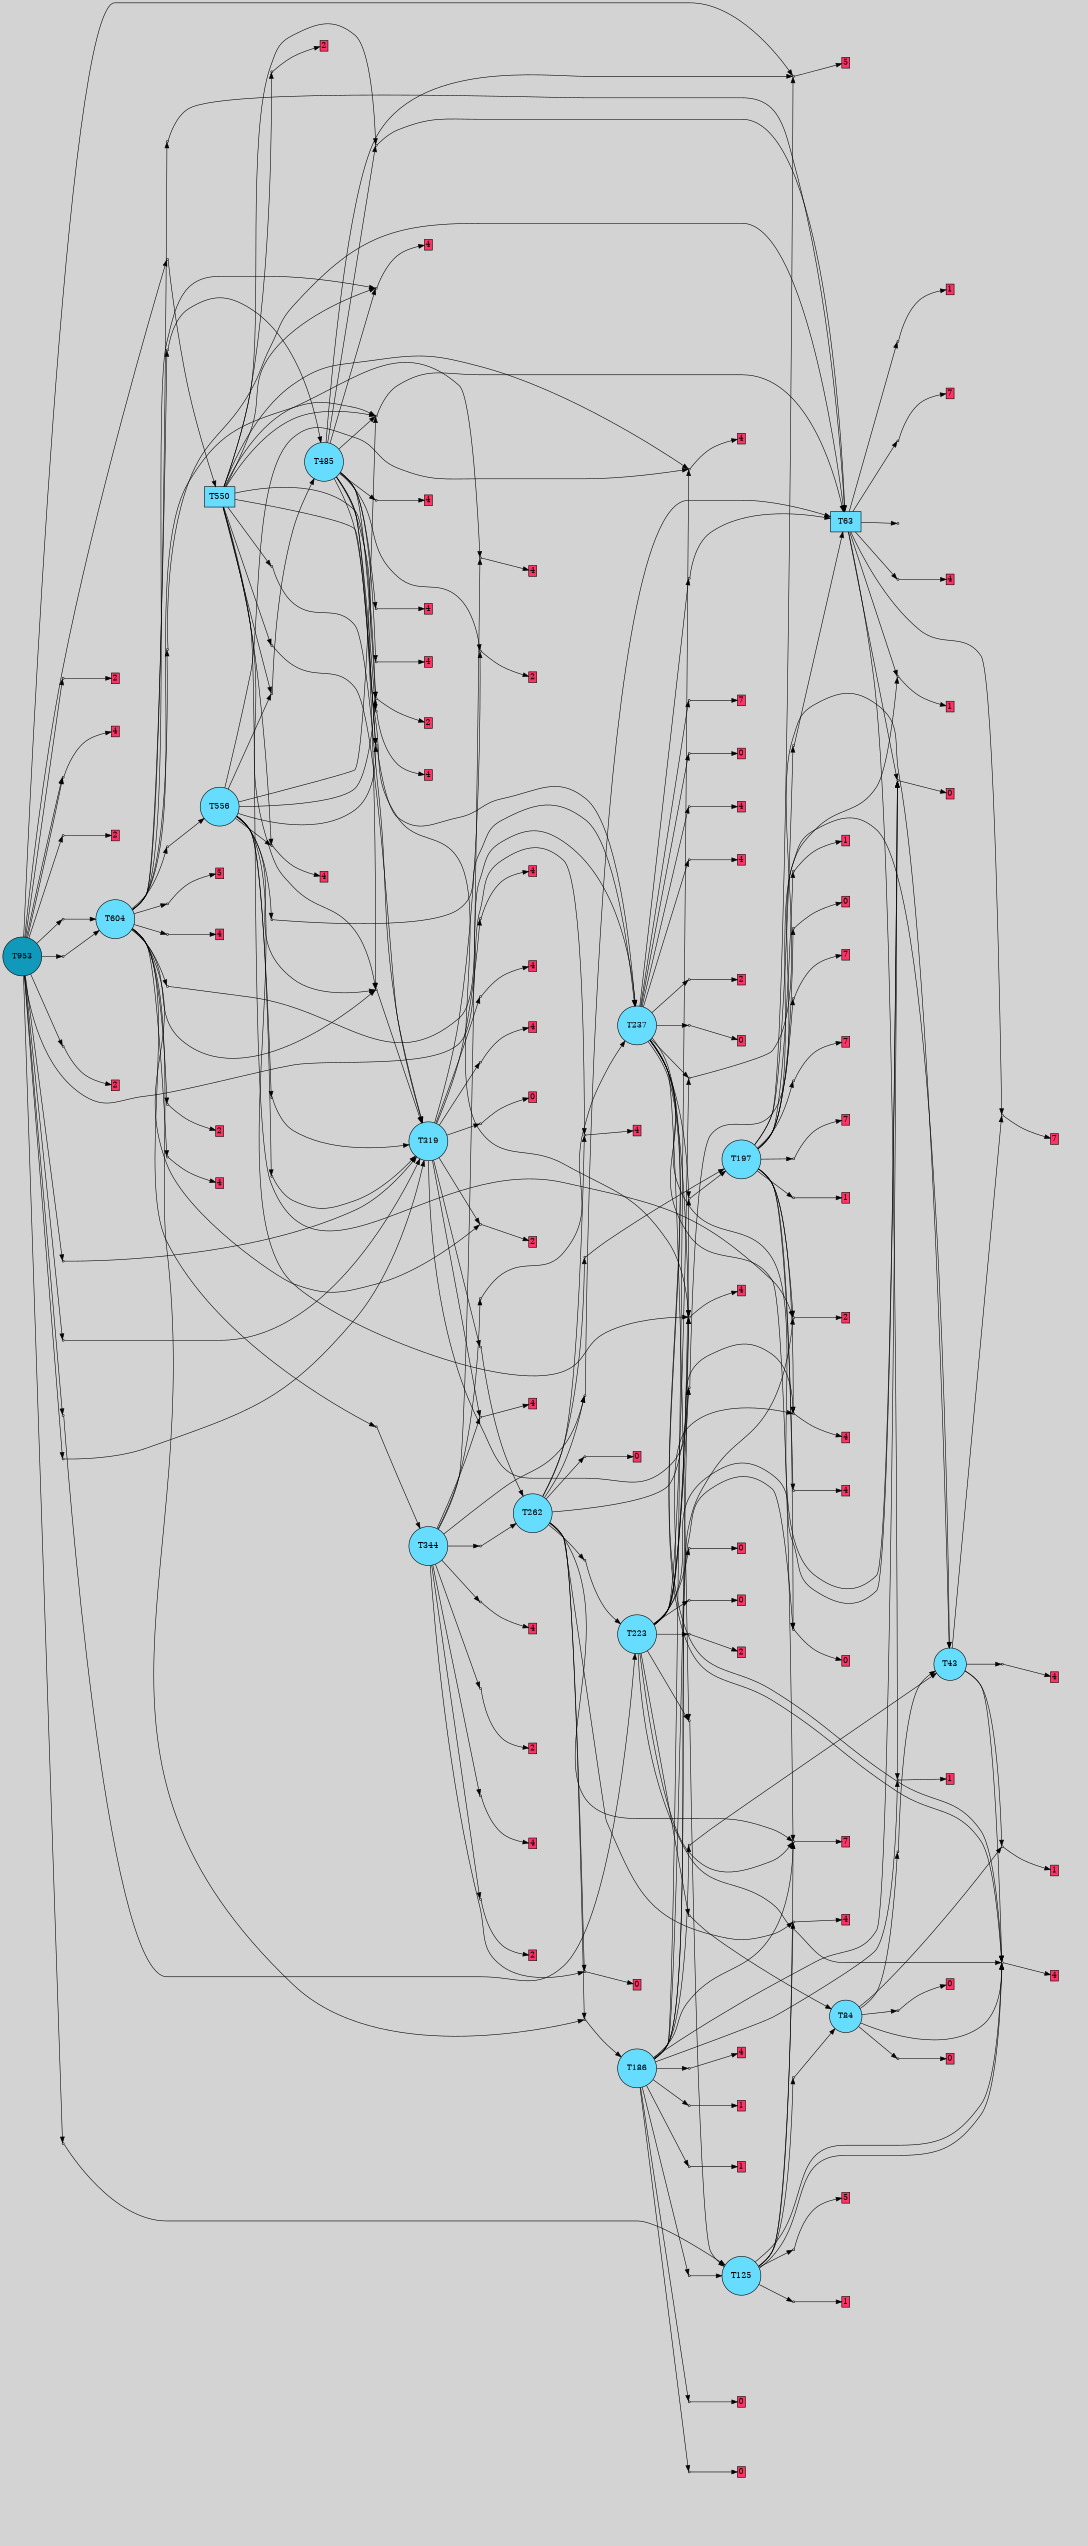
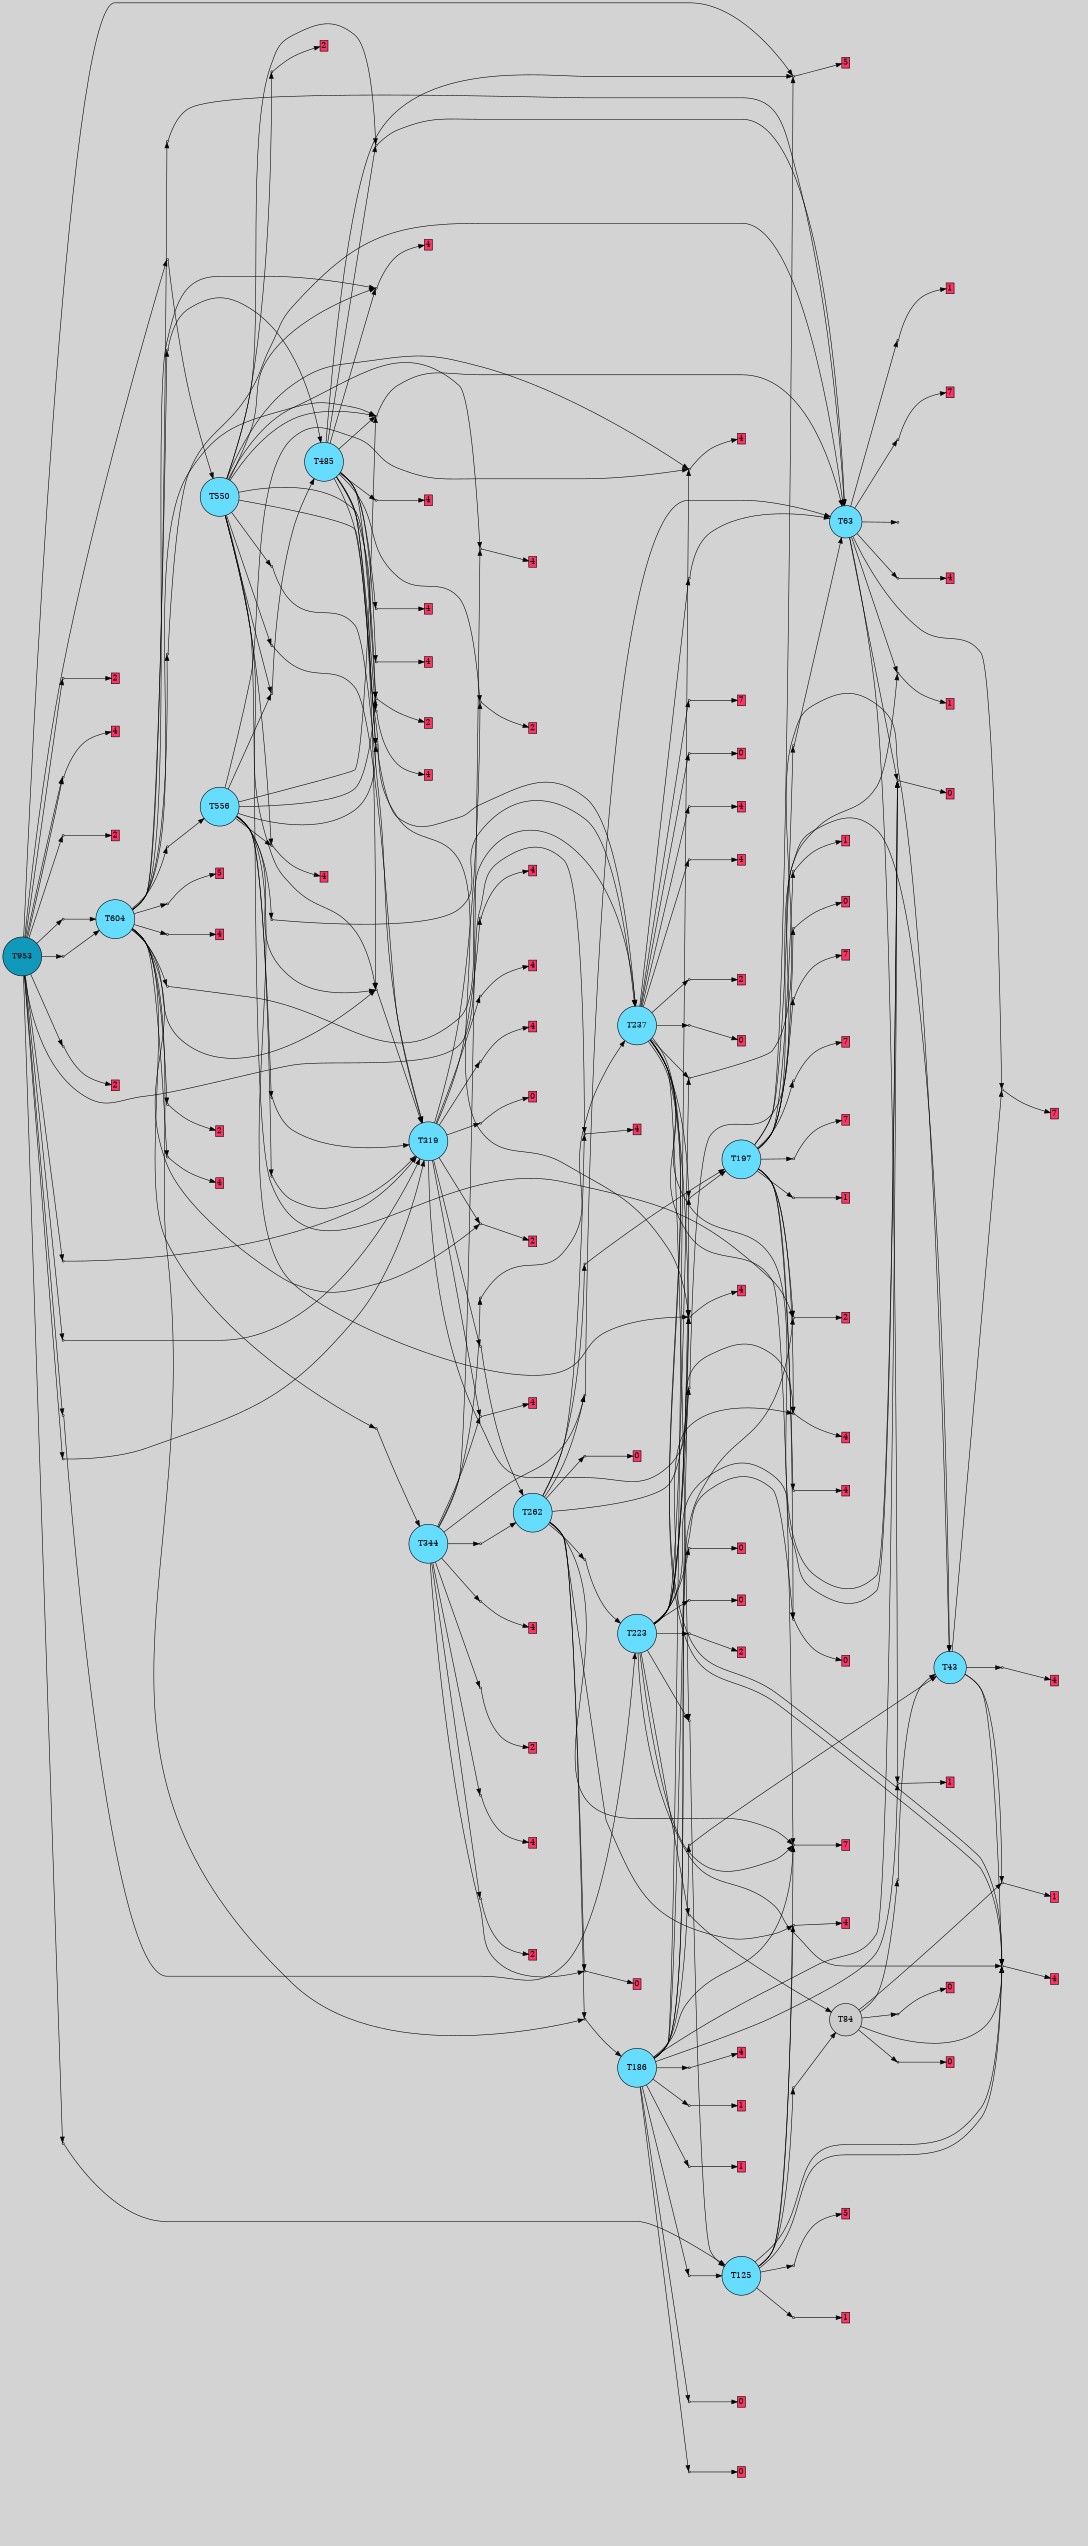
(220, 497) -> (220, 497)
(846, 522) -> (846, 522)
(846, 2016) -> (846, 2020)
